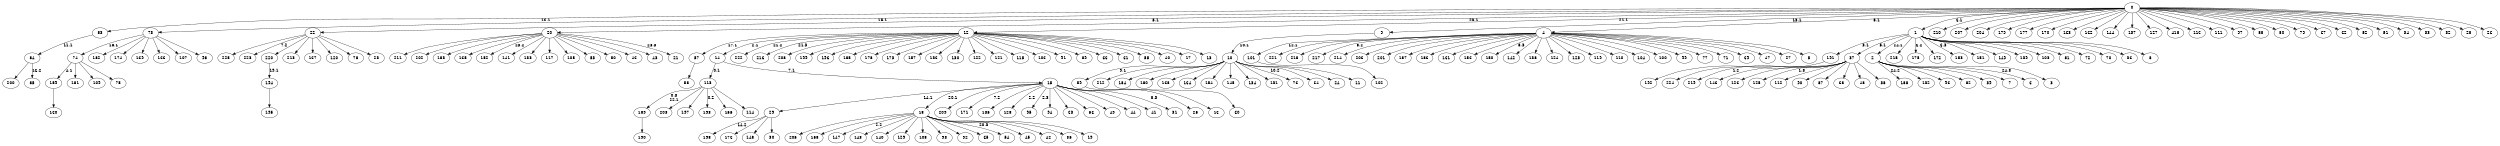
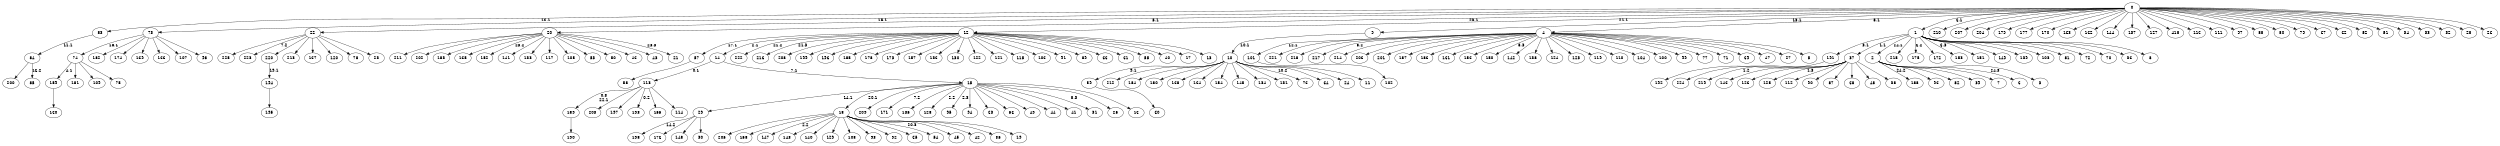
(1883, 46) -> (1883, 46)
(1926, 83) -> none
